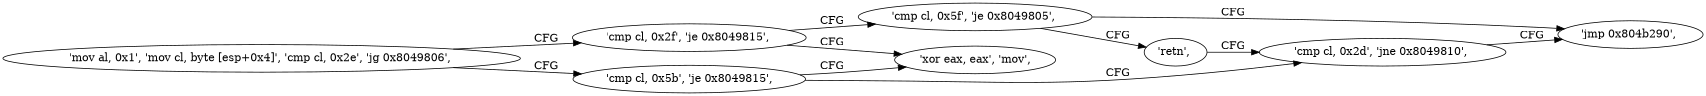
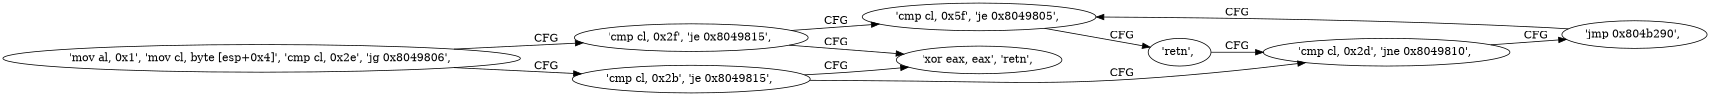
(1324, 20) -> (1336, 20)
(975, 60) -> (979, 60)
(689, 79) -> (691, 79)
